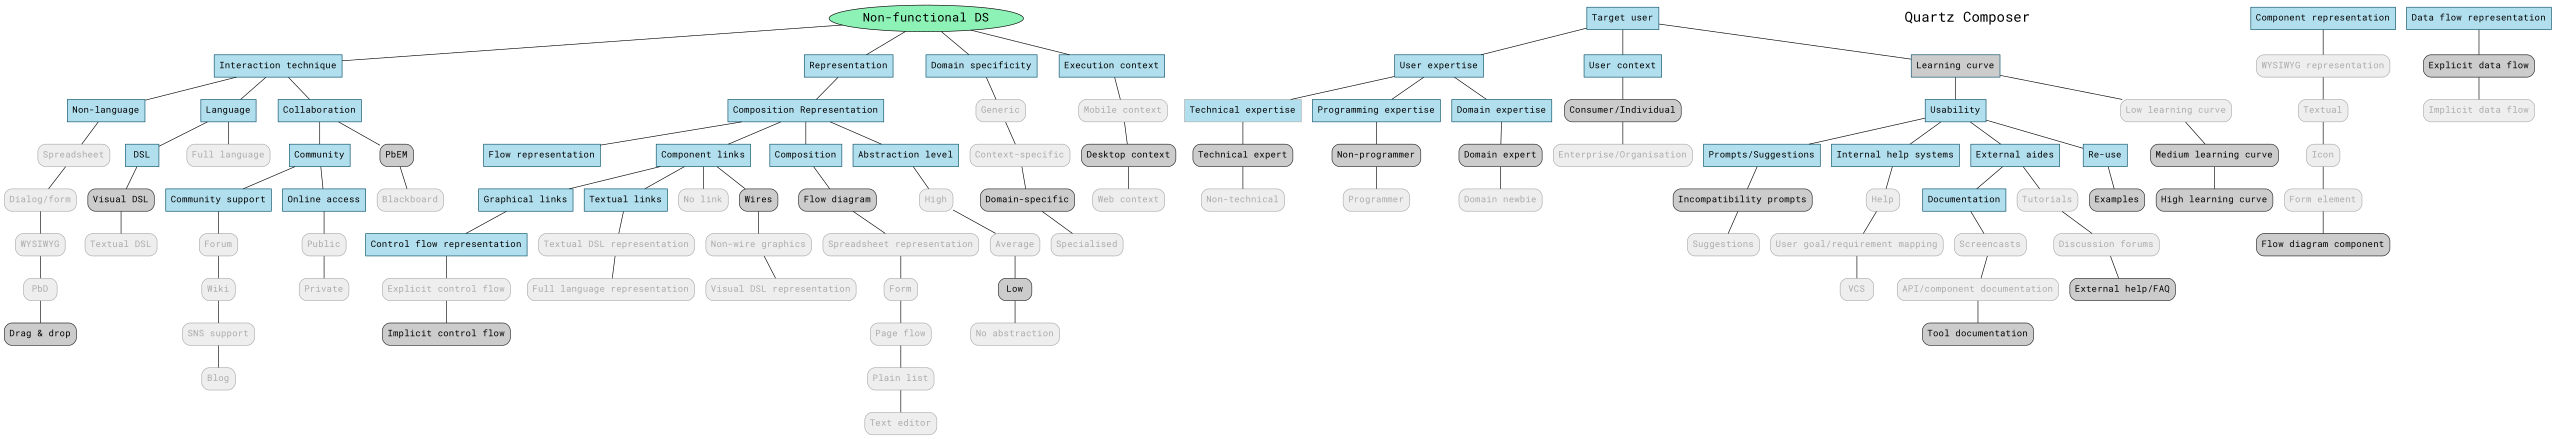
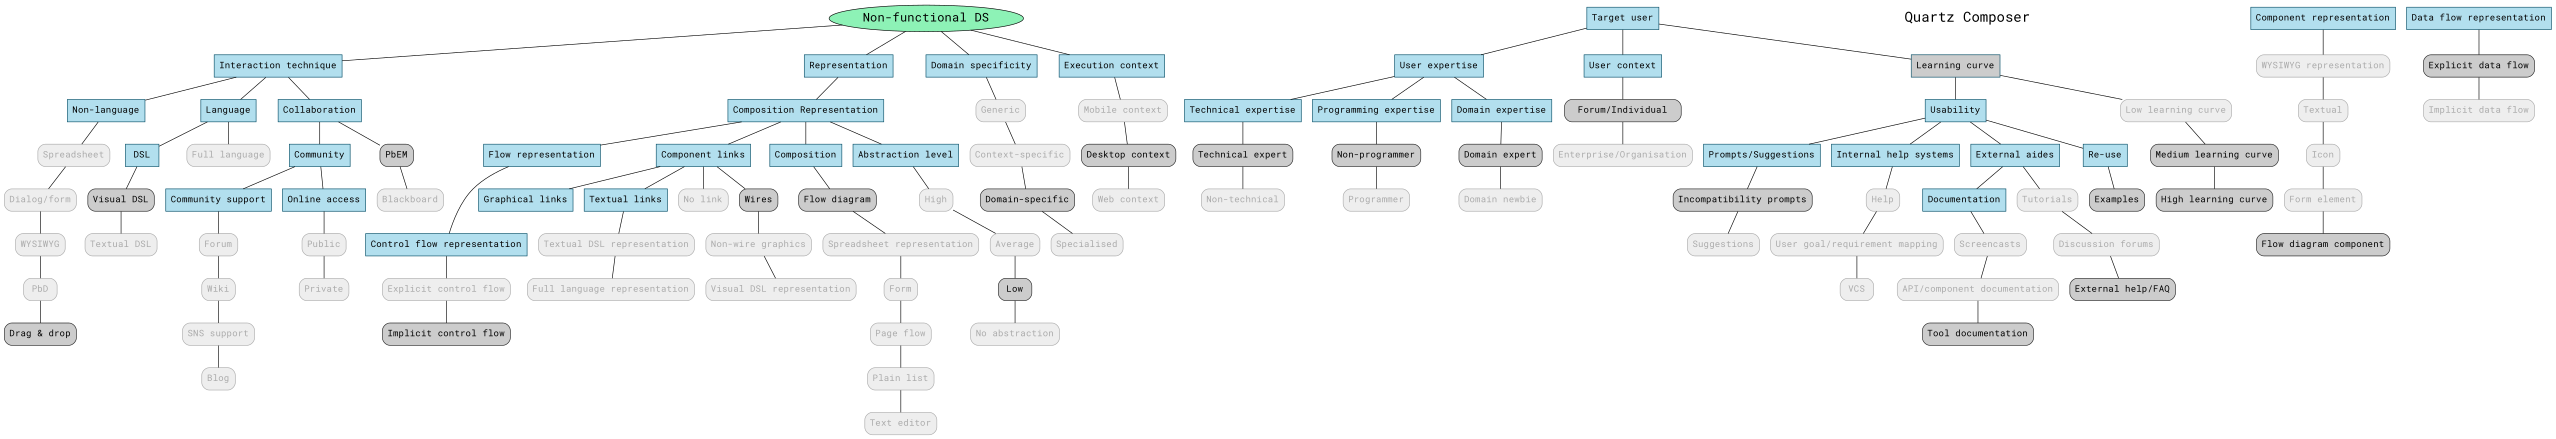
(1243, 111) -> (1243, 111)
(1623, 111) -> (1623, 111)
(486, 222) -> (470, 192)
